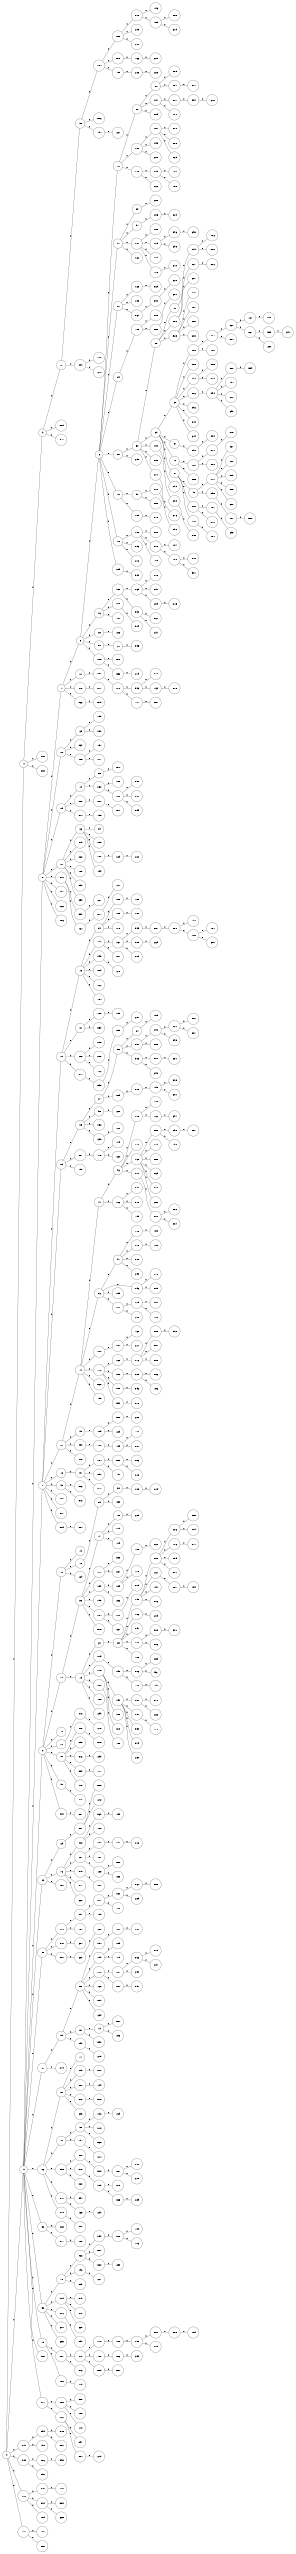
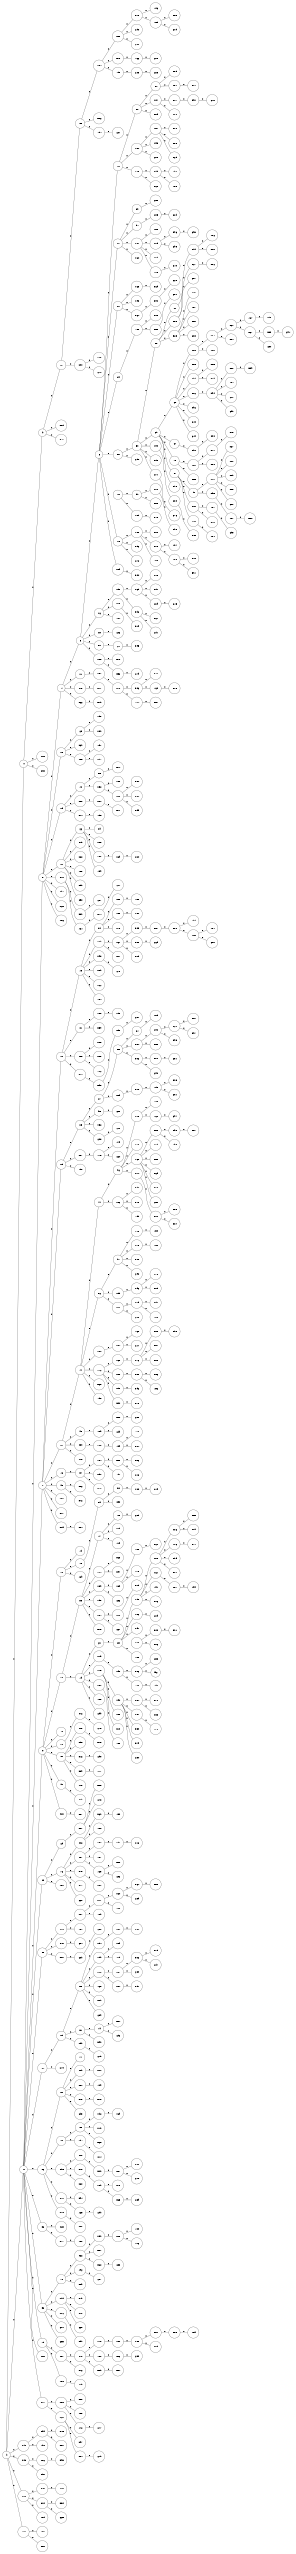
(108, 474) -> none
(117, 1285) -> (127, 1291)
(127, 1643) -> none
none -> (99, 2428)
